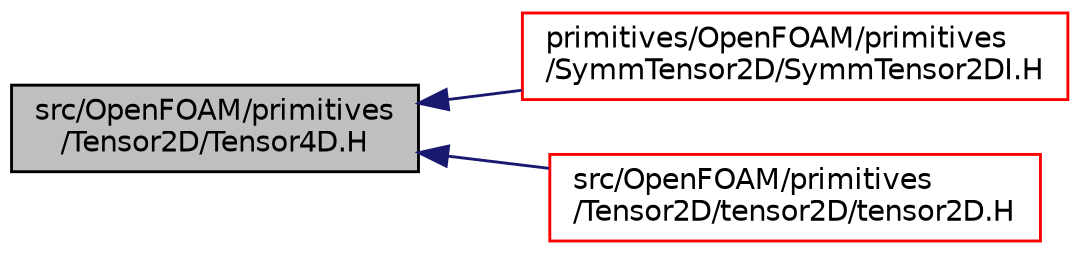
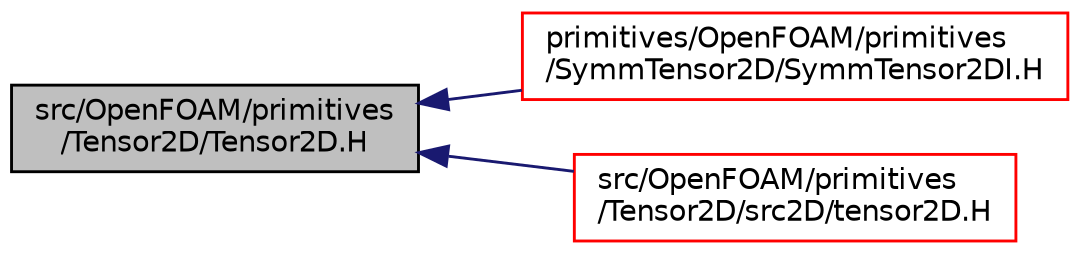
(215, 128) -> (215, 128)
(795, 198) -> (795, 198)
